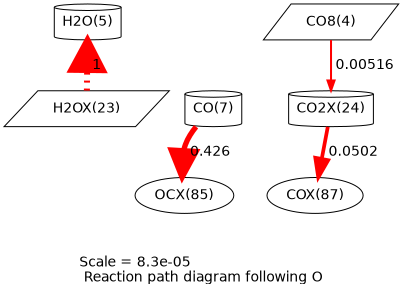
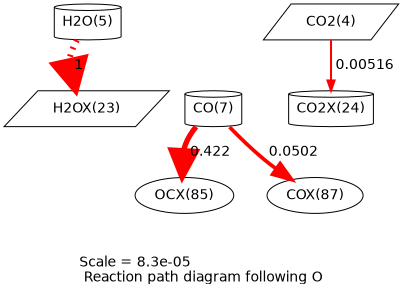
(331, 22) -> (331, 22)
(87, 80) -> (72, 50)
(325, 143) -> (252, 149)
(208, 152) -> (208, 152)
